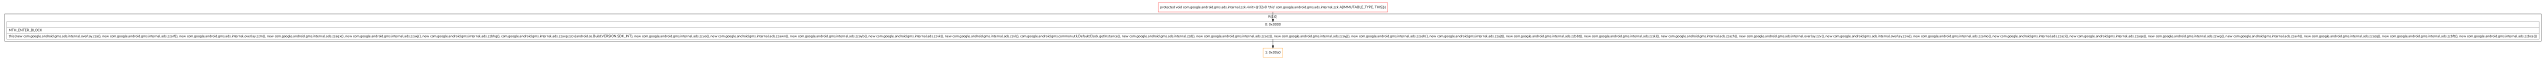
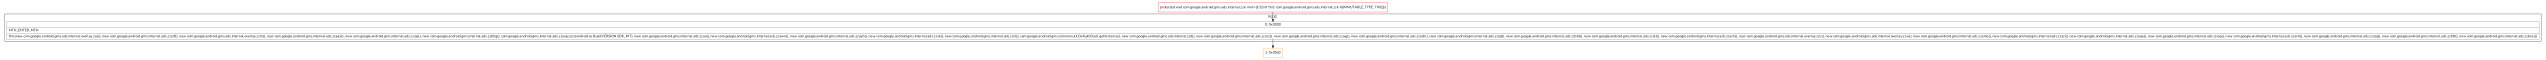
(26, 30) -> (24, 30)
